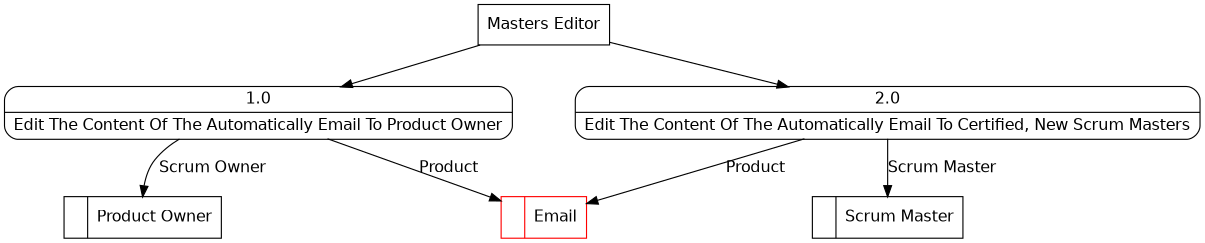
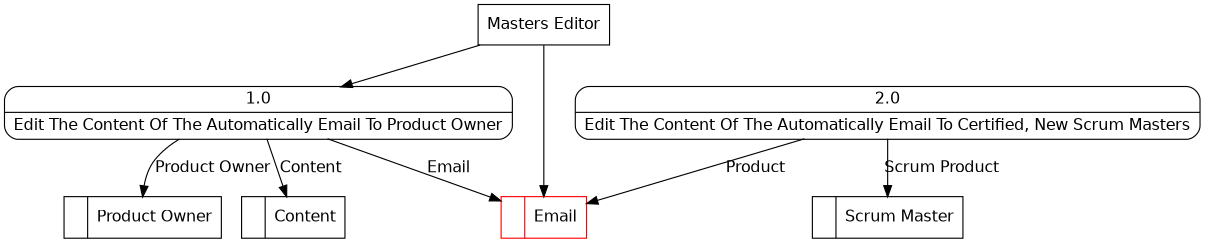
(694, 63) -> (544, 115)
(213, 168) -> (213, 168)
(449, 168) -> (449, 168)
(942, 168) -> (942, 168)
none -> (293, 217)
